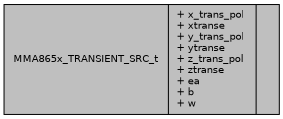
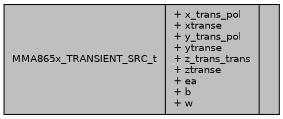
(210, 59) -> (212, 59)
